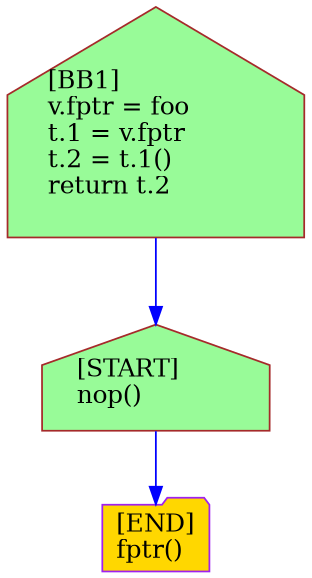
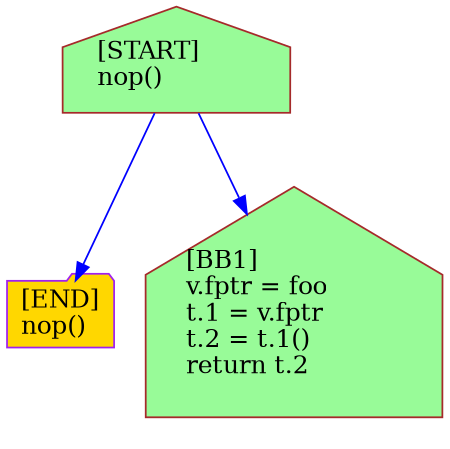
(156, 272) -> (219, 155)
(156, 538) -> (61, 314)
